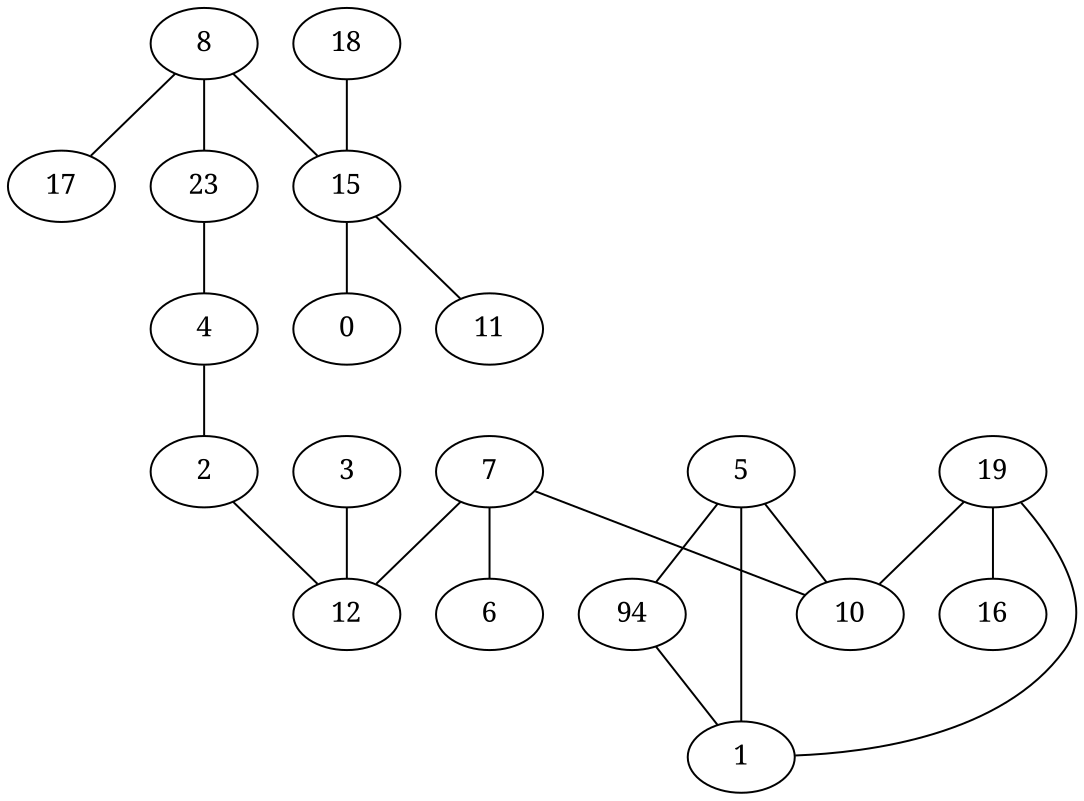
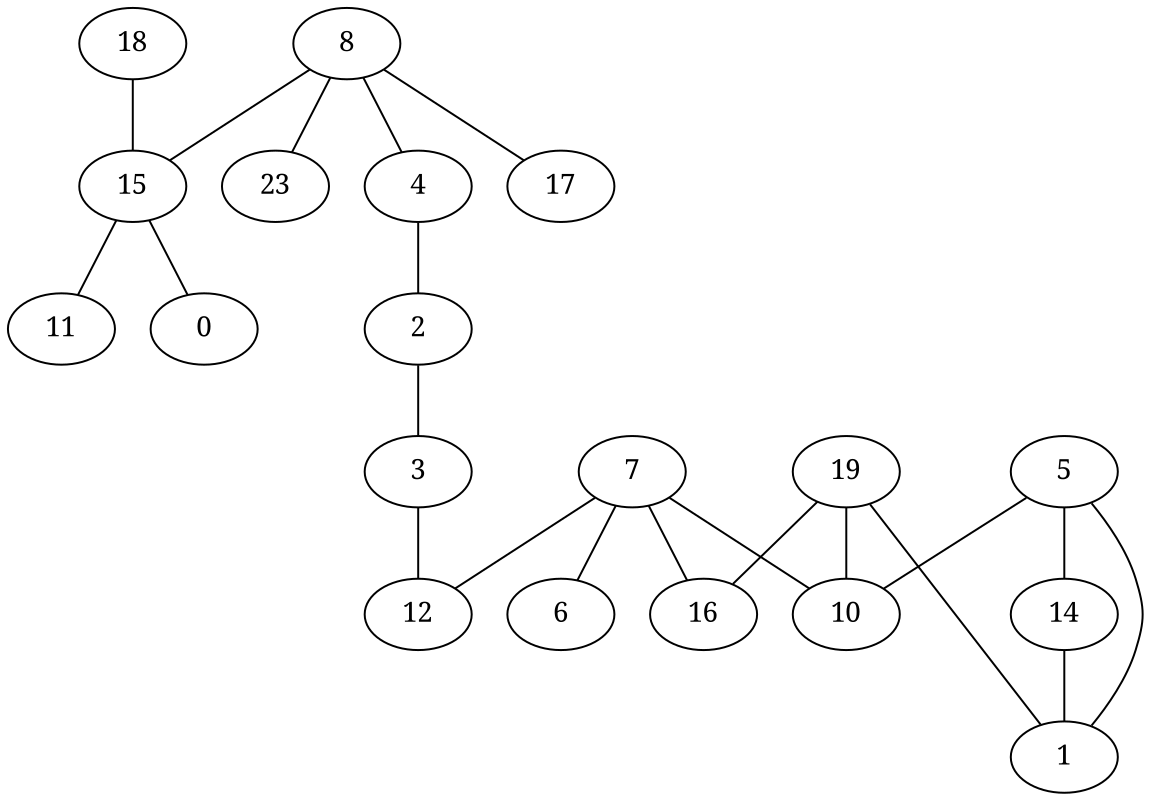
(204, 258) -> (383, 115)
(275, 543) -> (418, 401)
none -> (668, 543)
(632, 614) -> (1064, 614)
